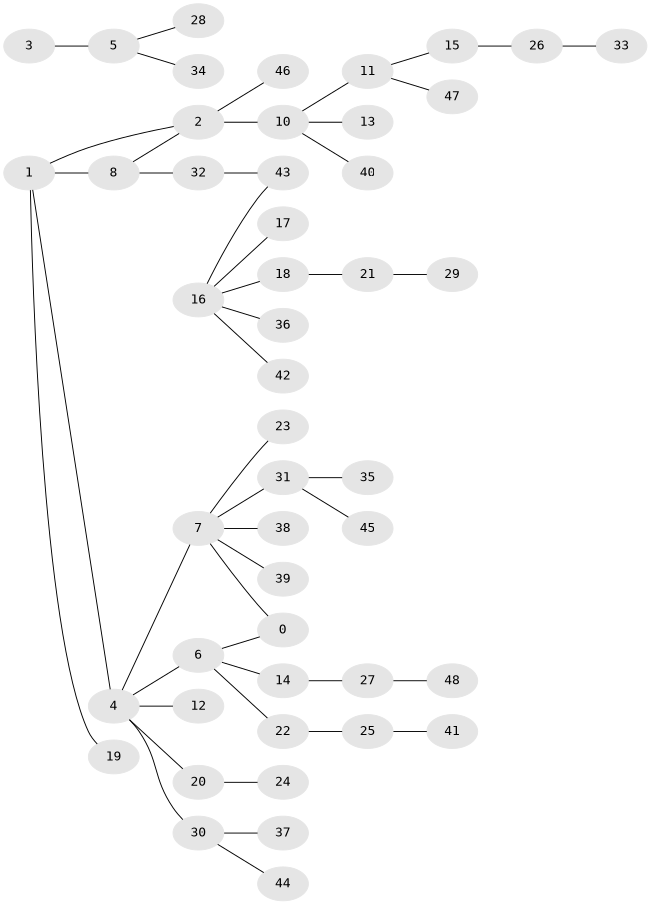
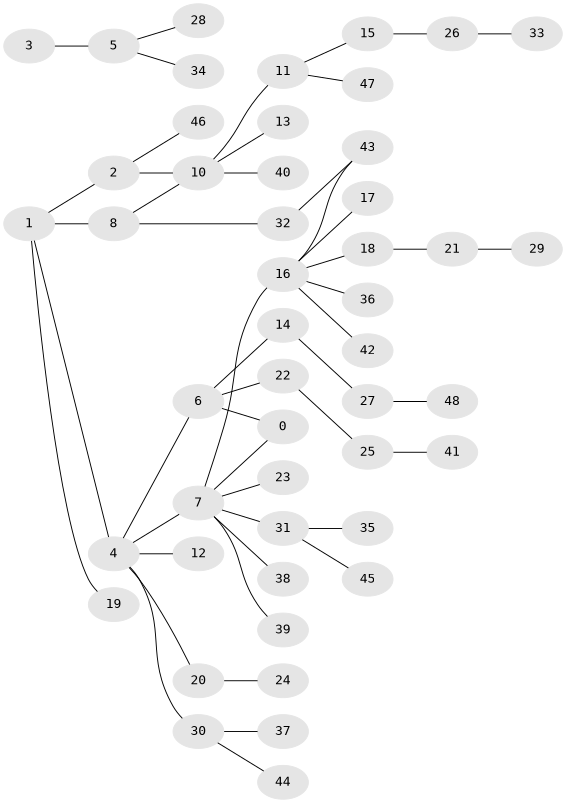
(156, 148) -> (156, 198)
none -> (233, 385)
